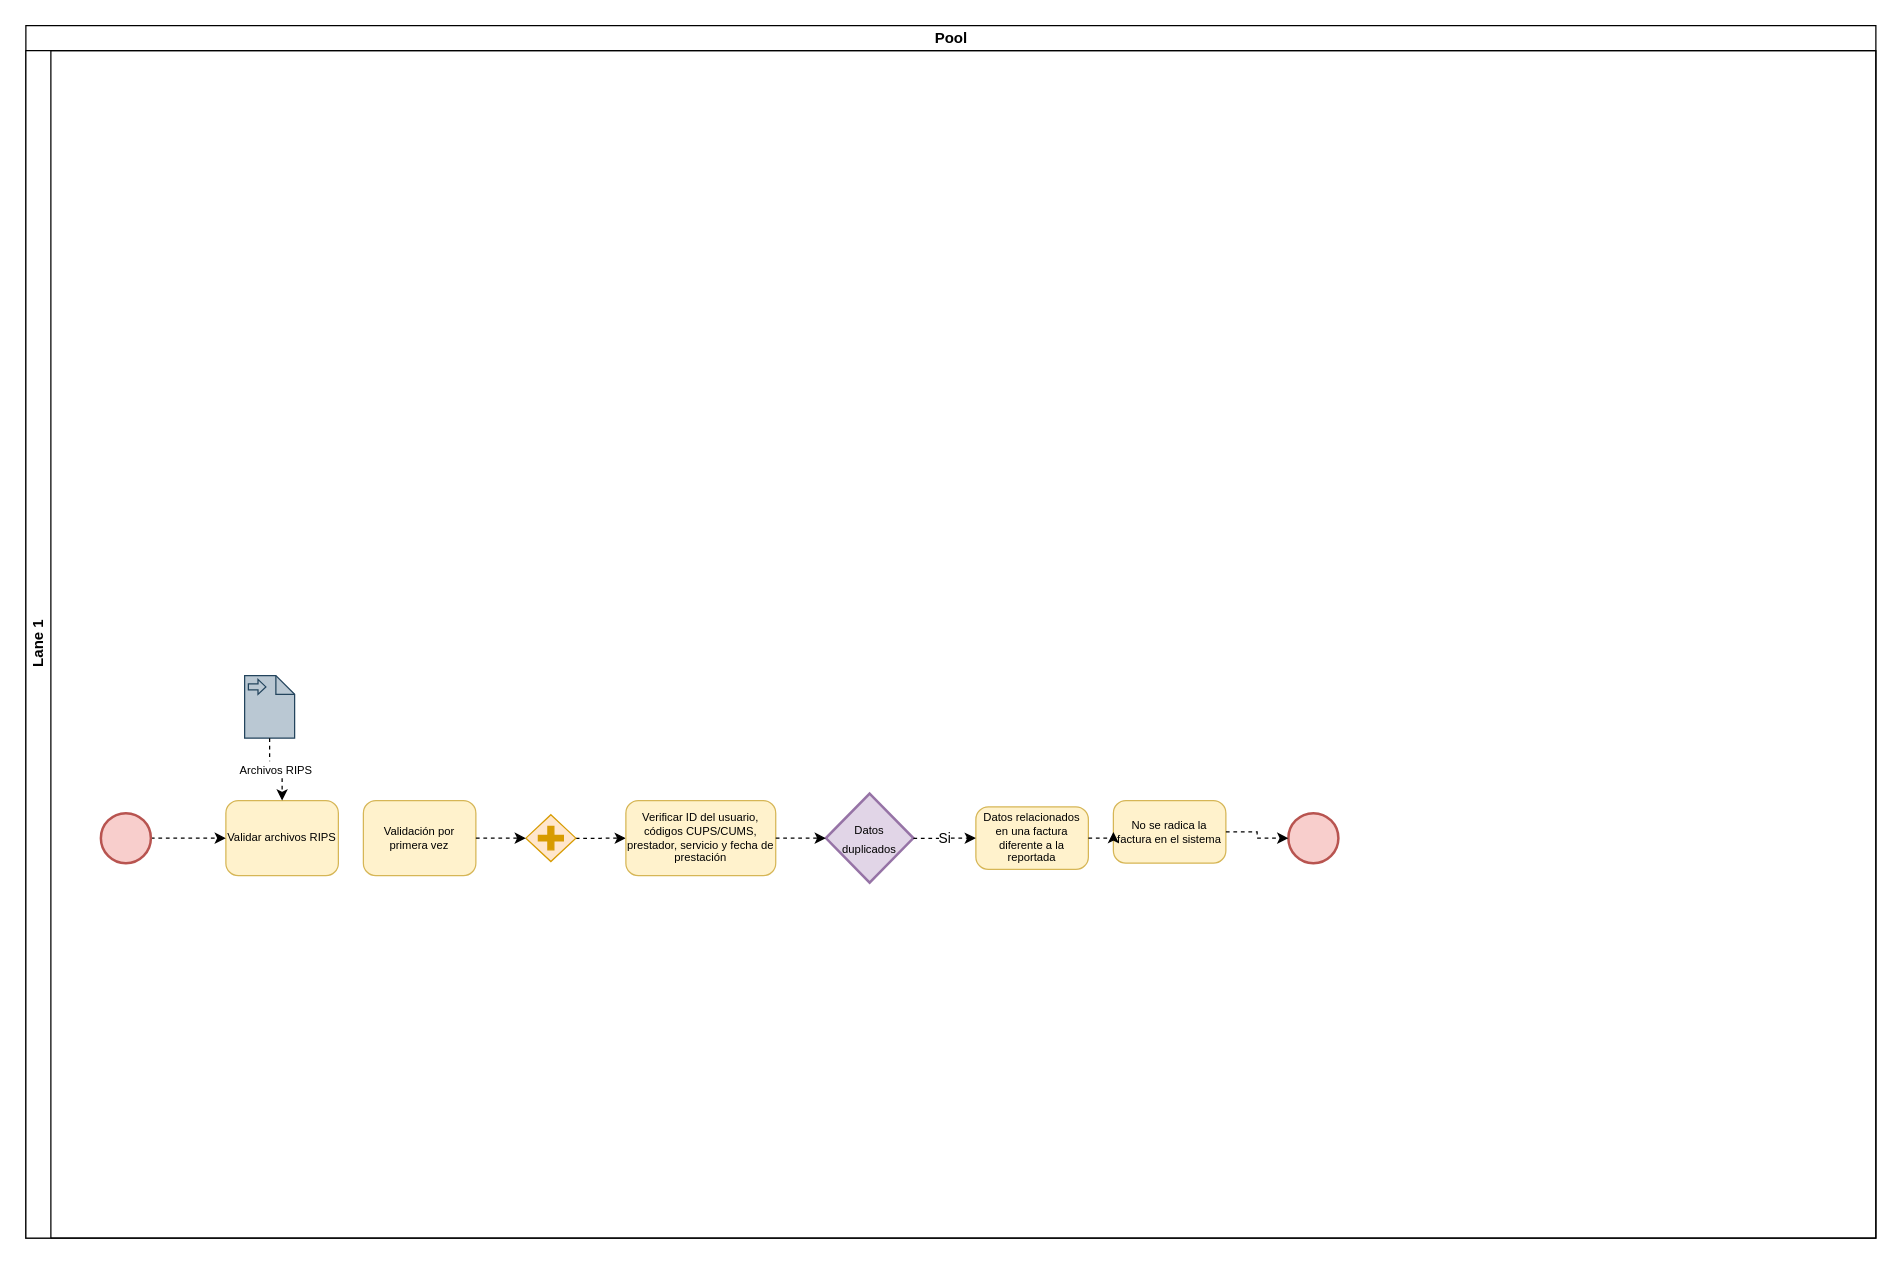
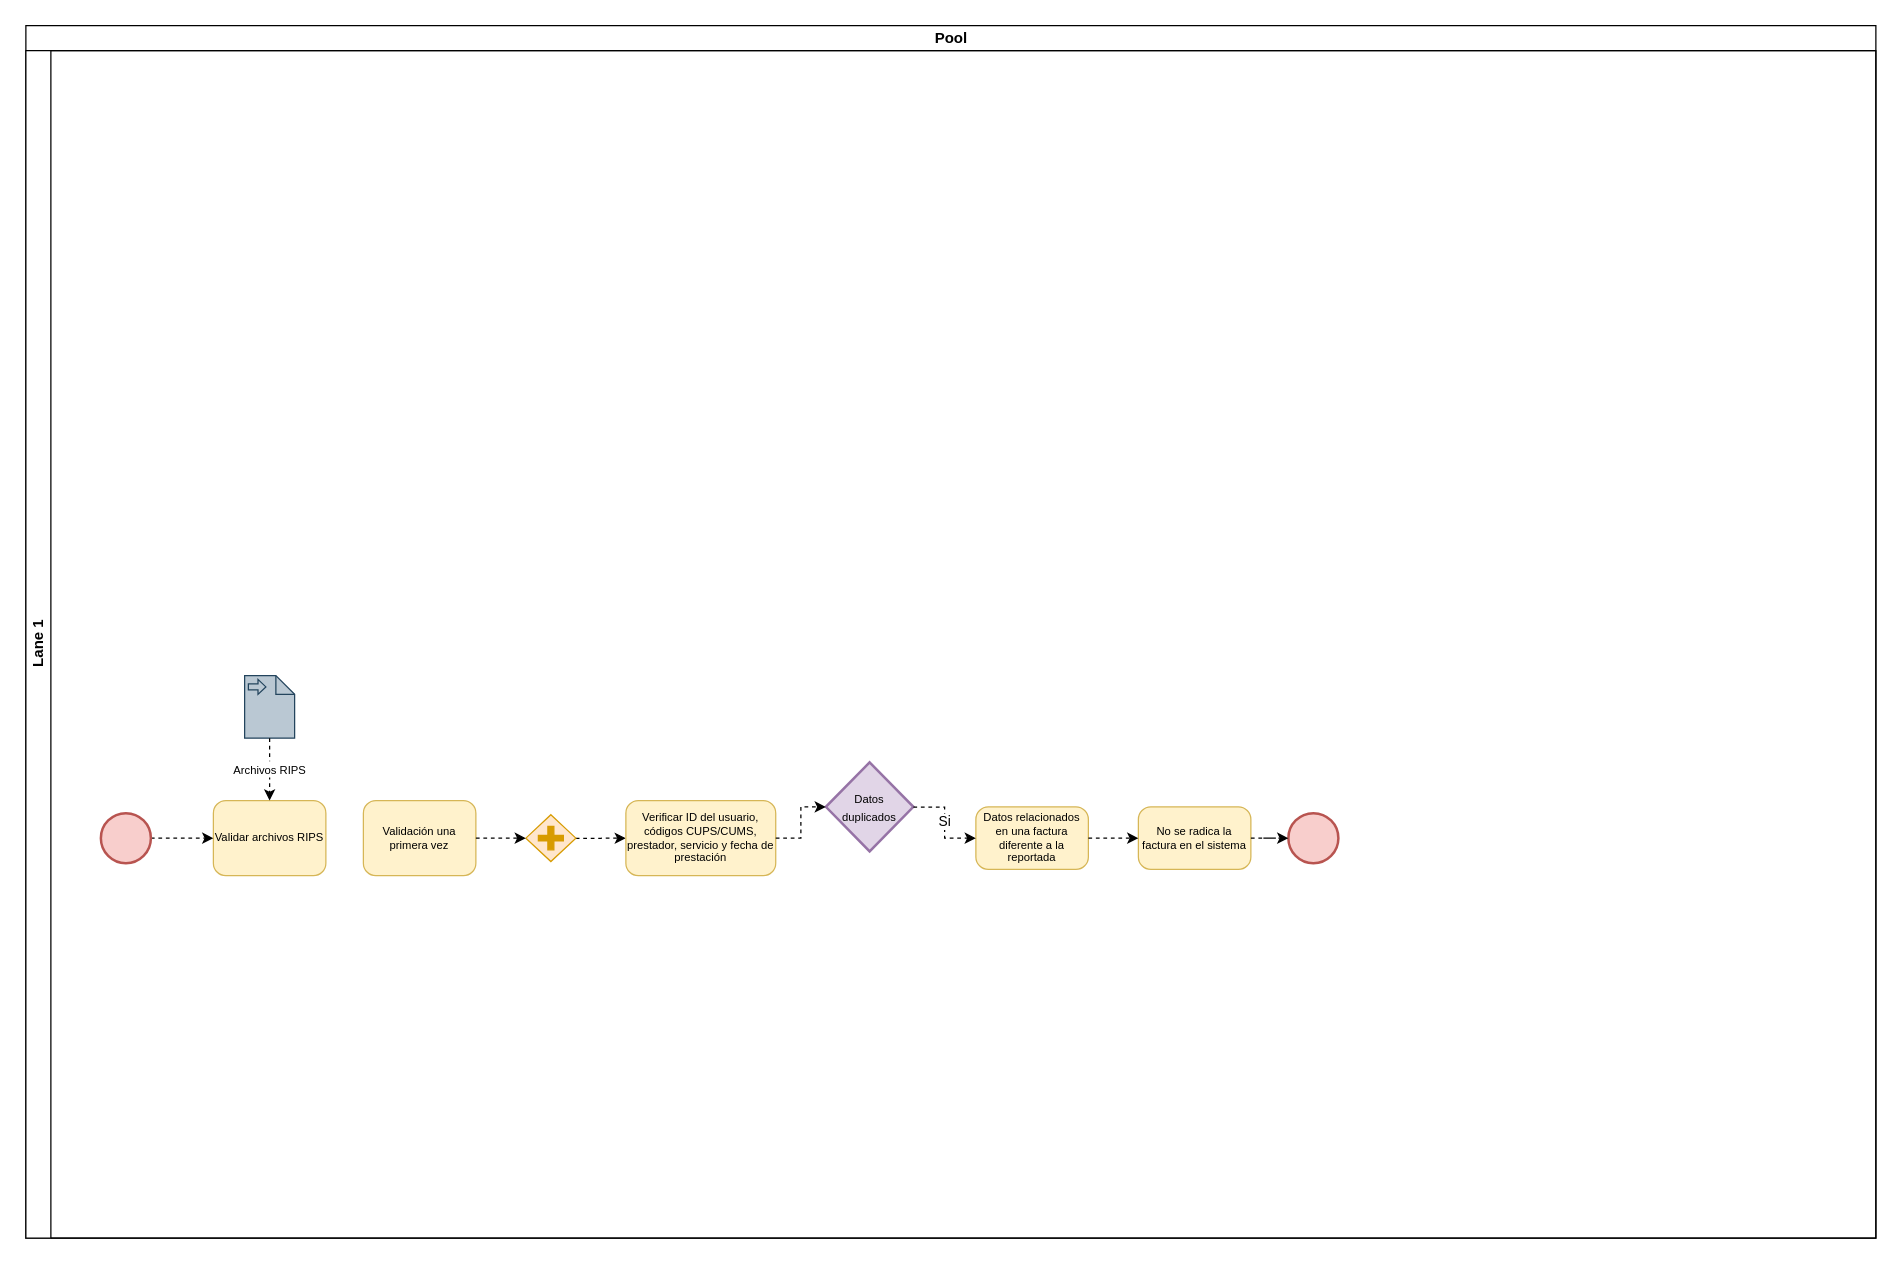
(1169, 832) -> (1194, 838)
(282, 838) -> (269, 838)
(419, 838) -> (419, 838)
(869, 838) -> (869, 807)
